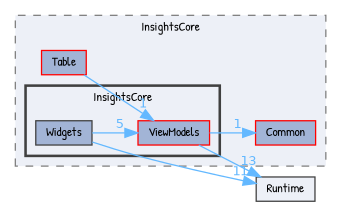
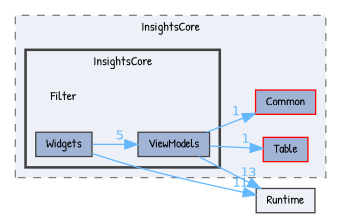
(113, 94) -> (230, 147)
none -> (64, 97)
(174, 133) -> (174, 144)
